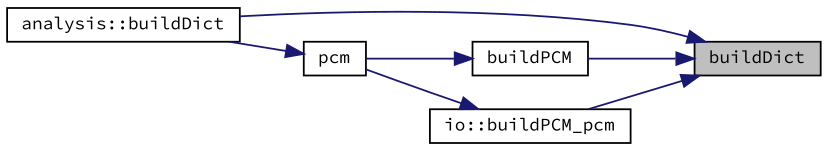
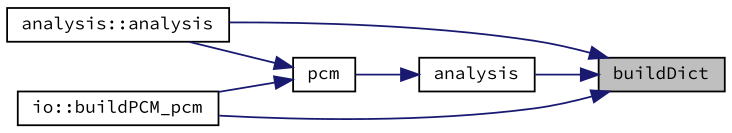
(123, 25) -> (118, 25)
(530, 59) -> (477, 75)
(413, 87) -> (247, 87)
